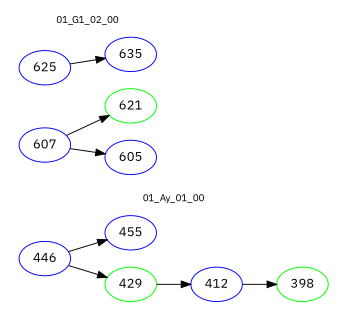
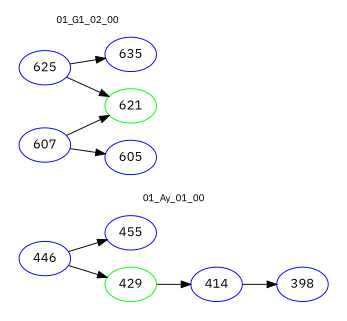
none -> (83, 85)
(217, 284) -> (217, 284)
(302, 284) -> (302, 284)
